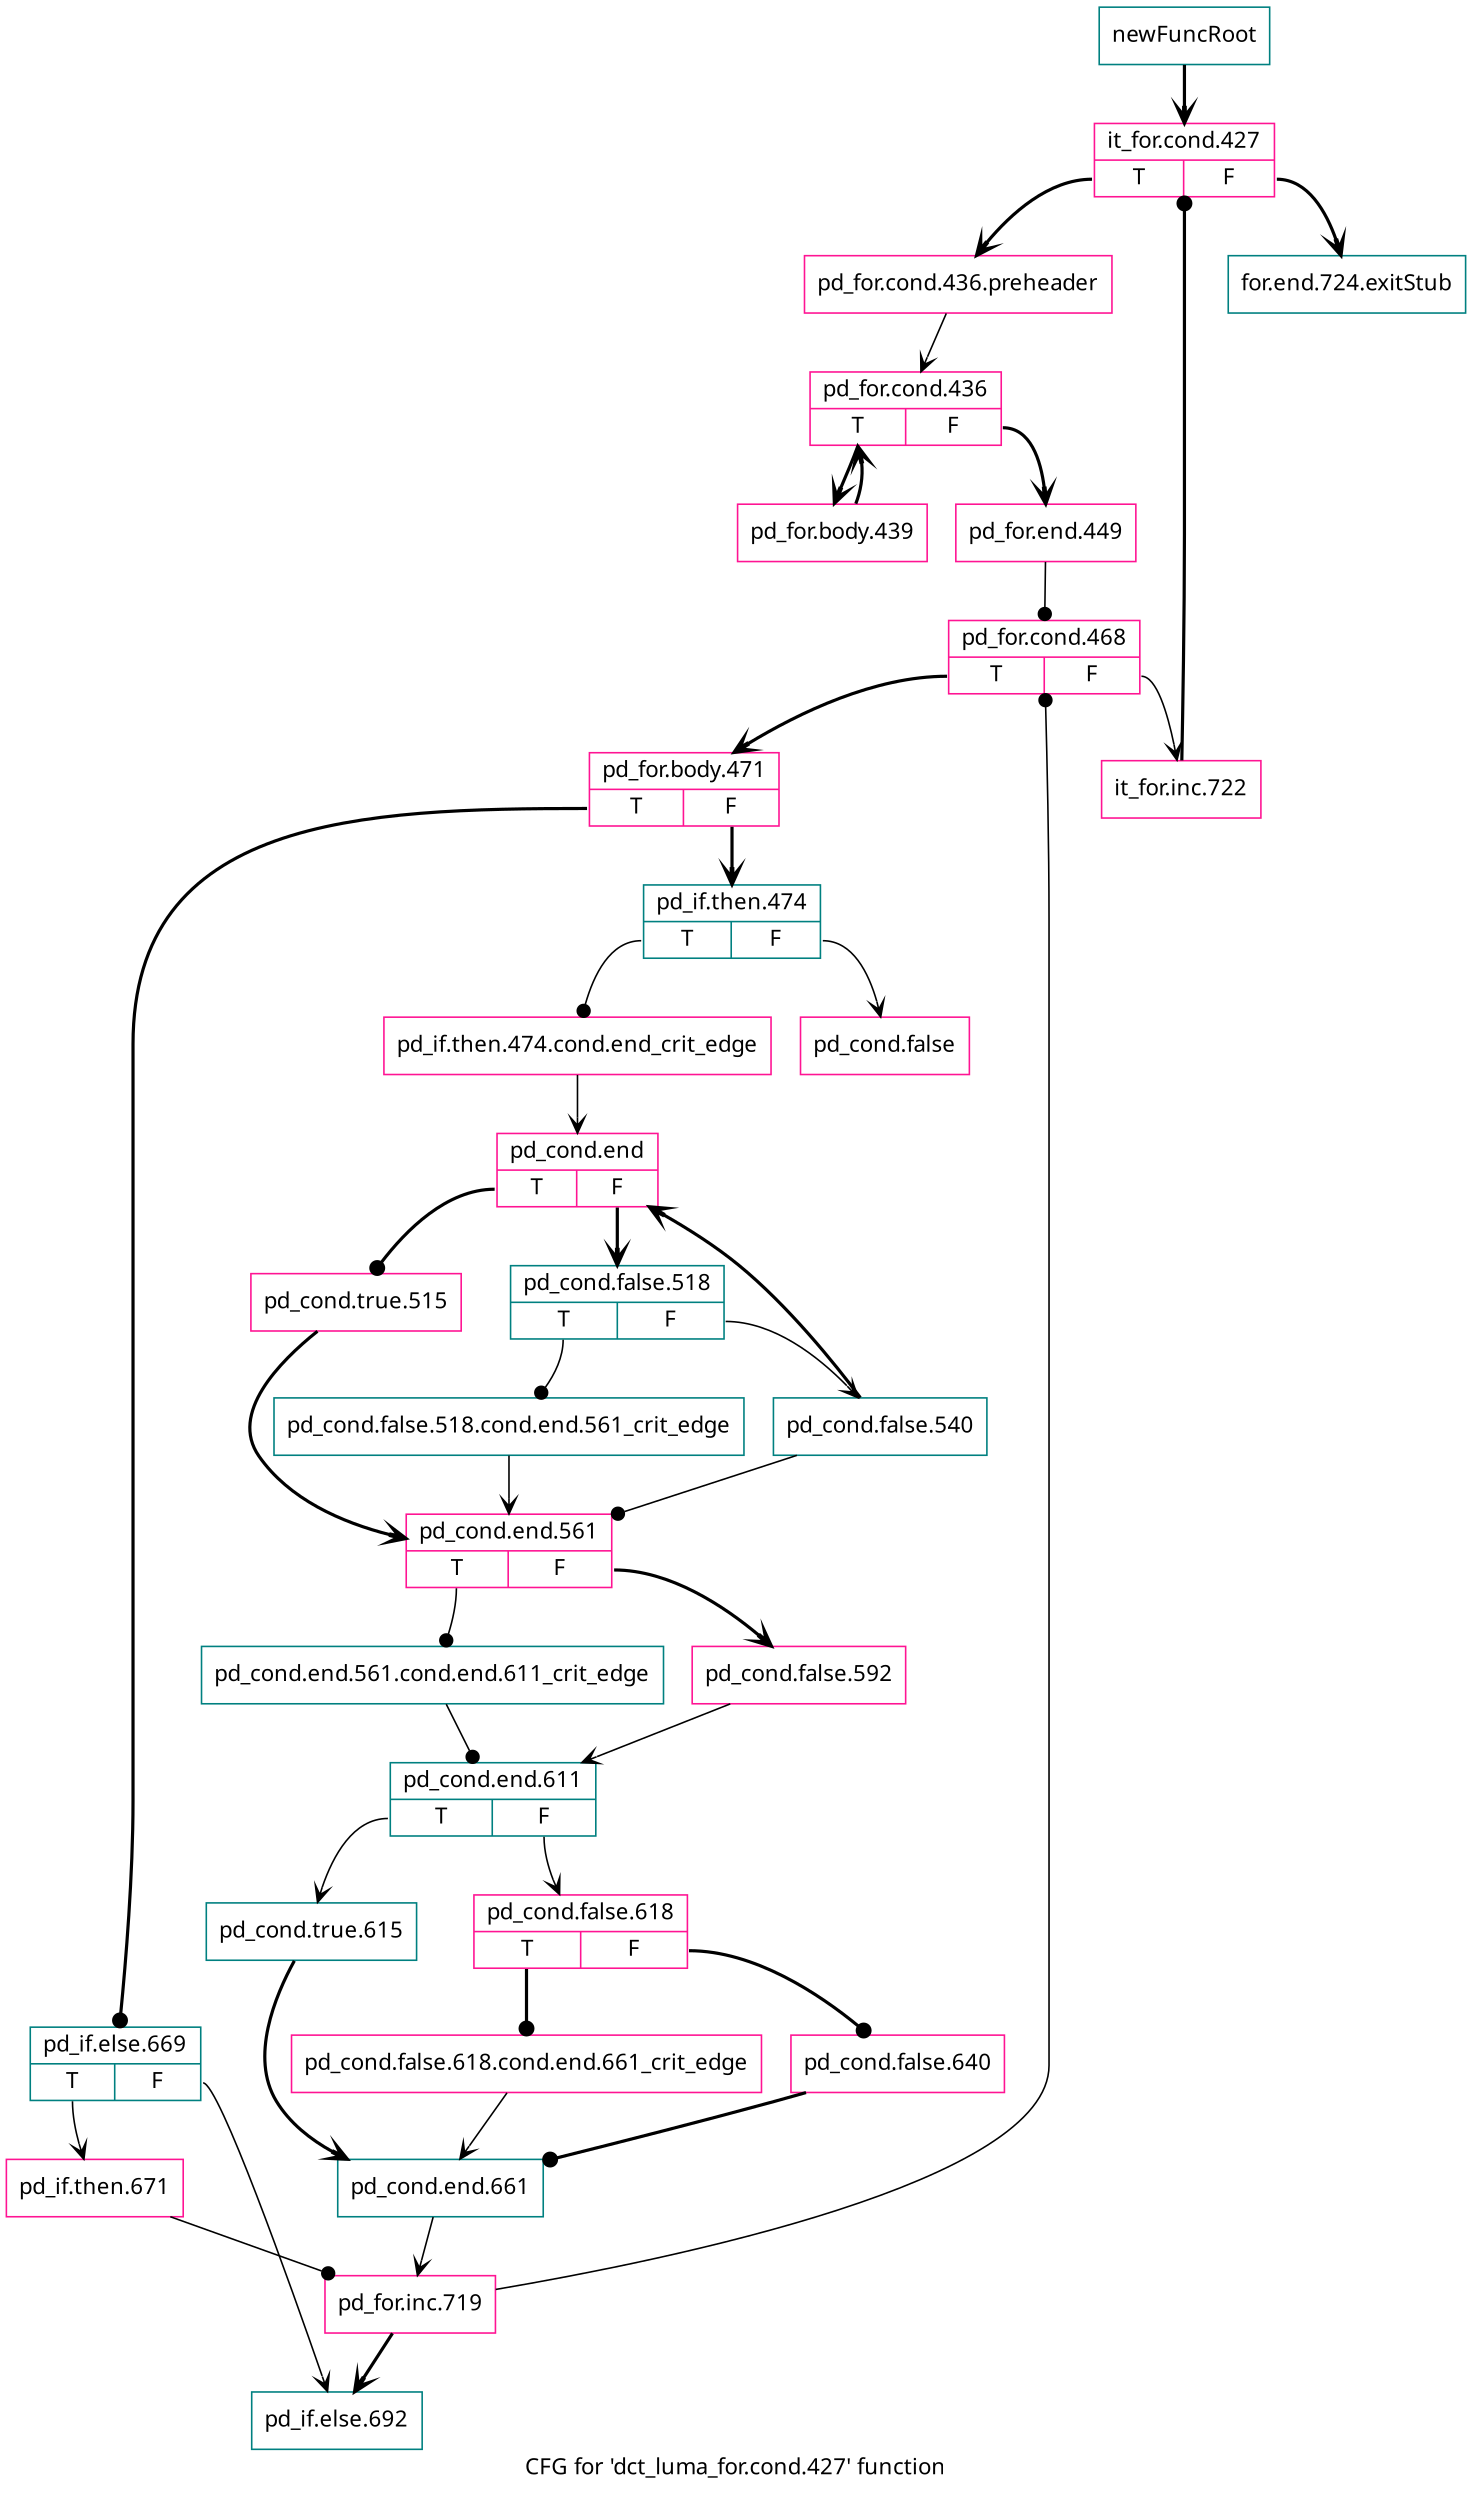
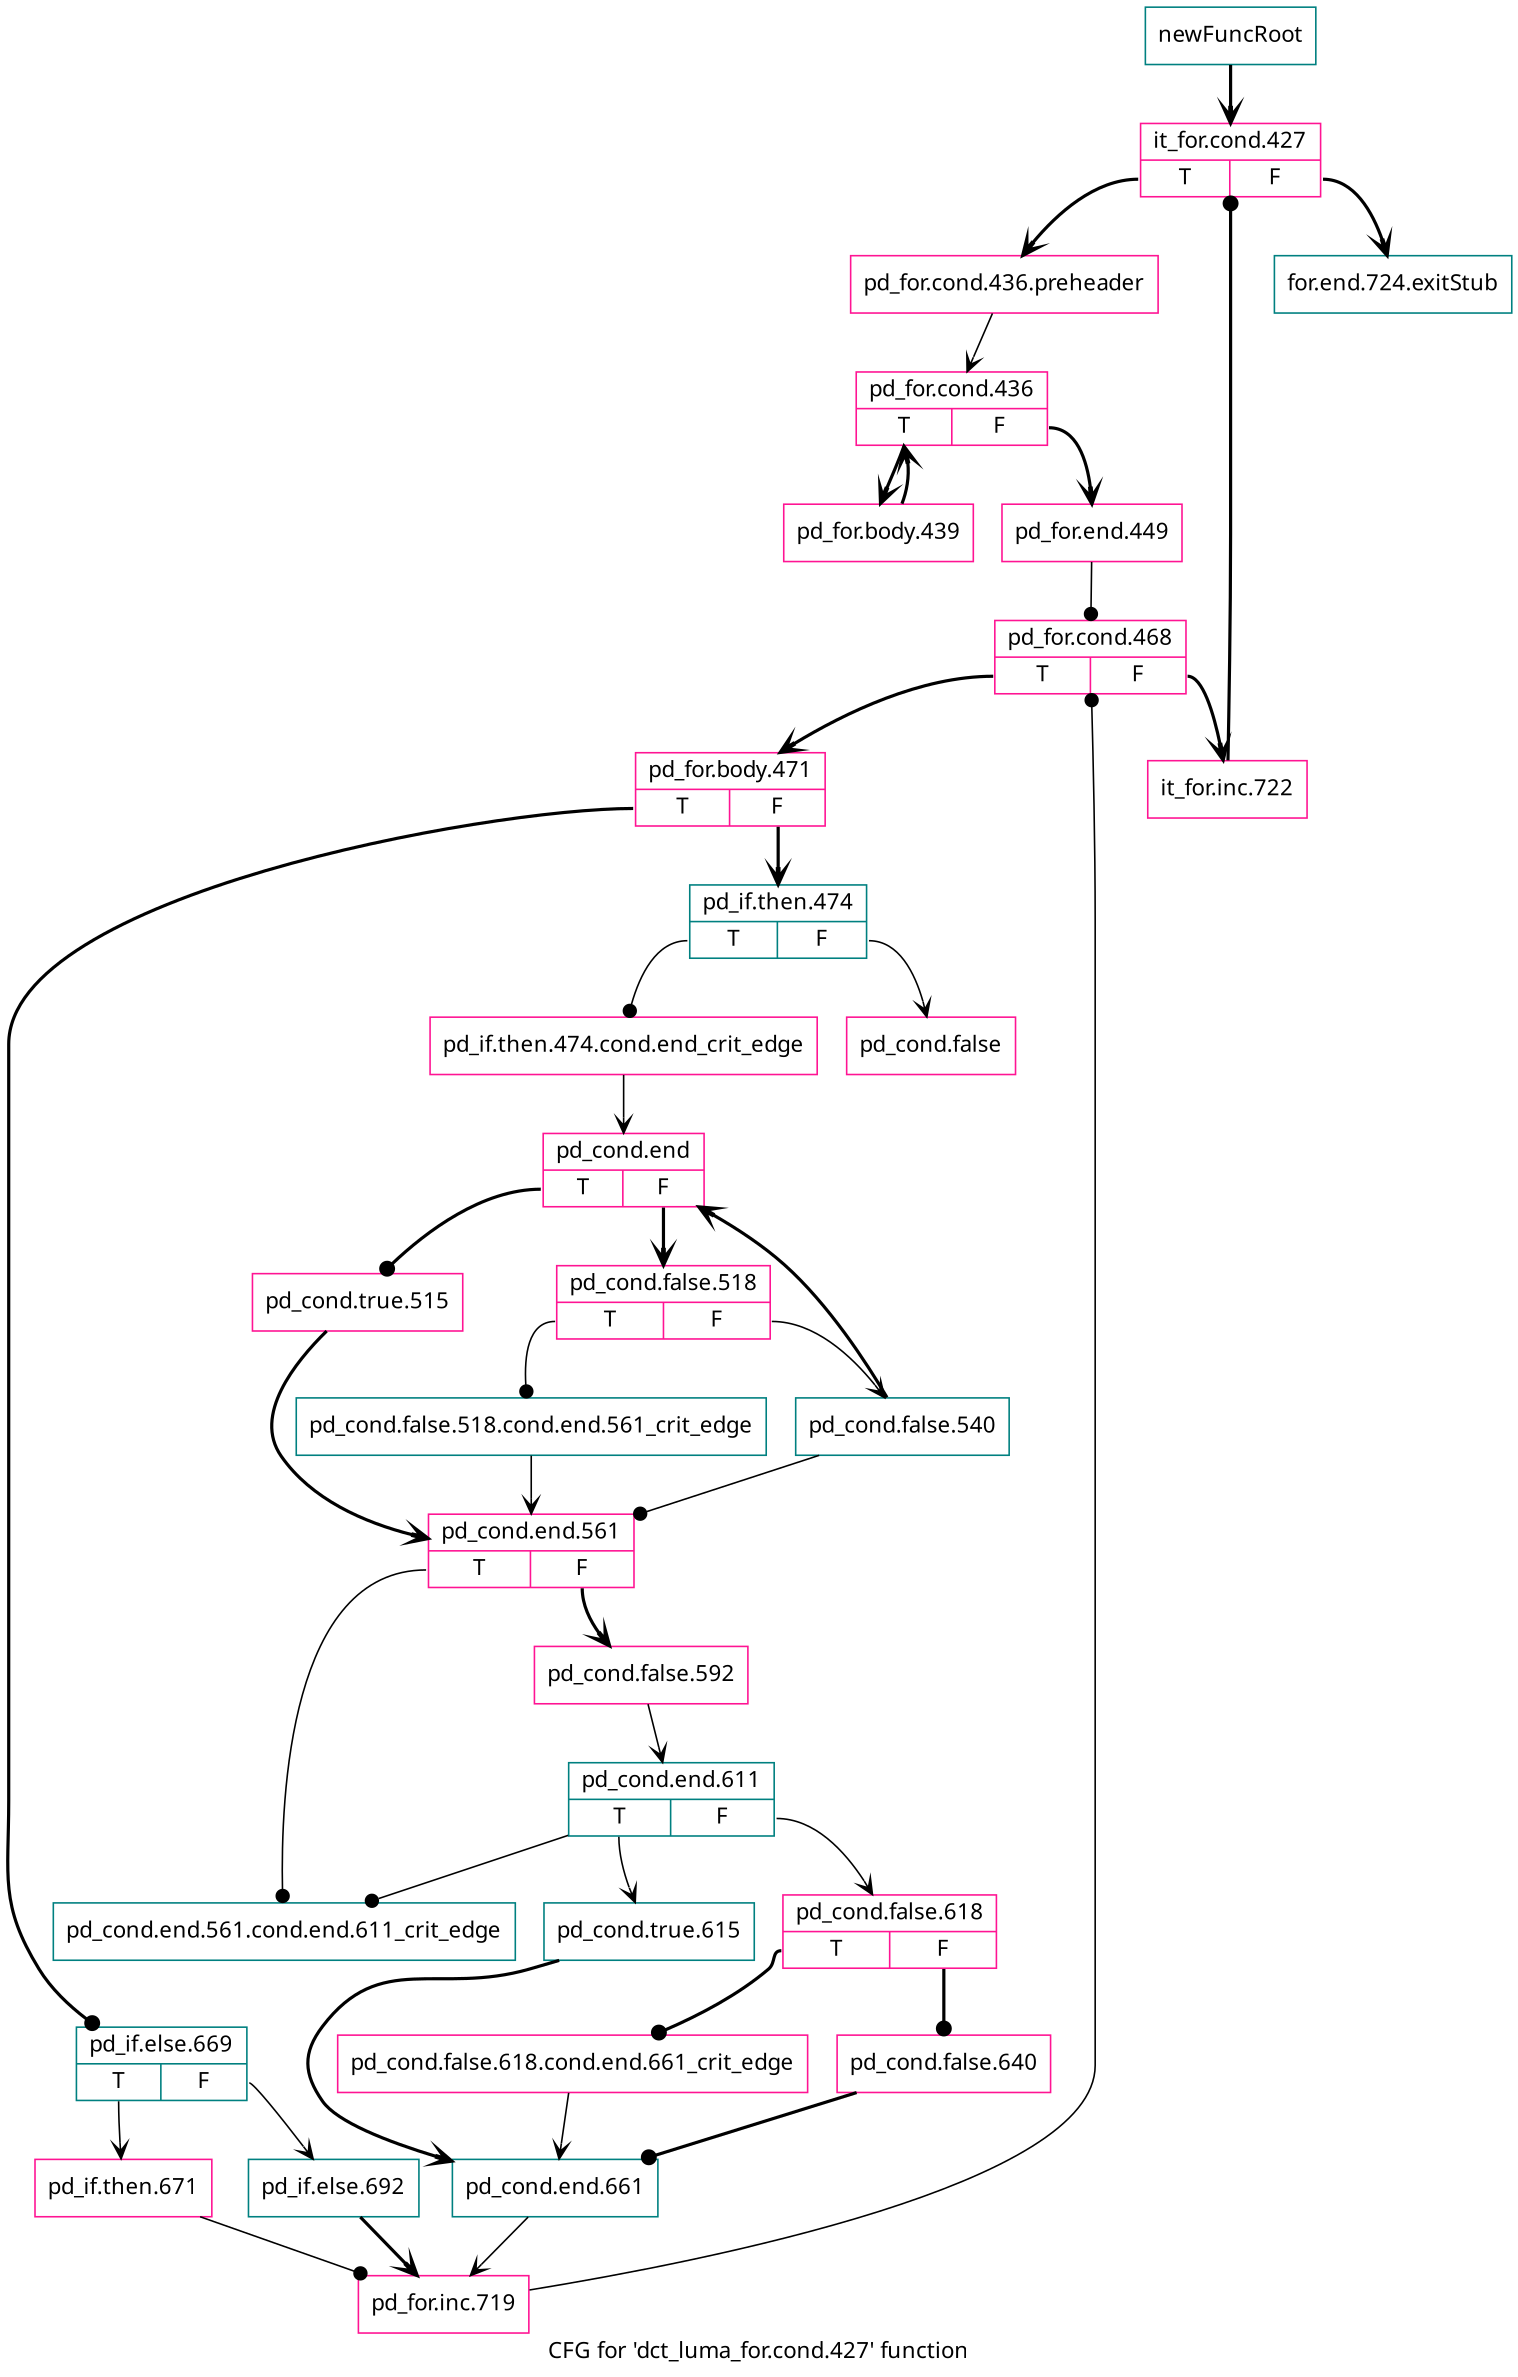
(1164, 707) -> (1210, 707)
(617, 1302) -> (663, 1302)
(458, 1728) -> (473, 1867)
(378, 2356) -> (383, 2240)
